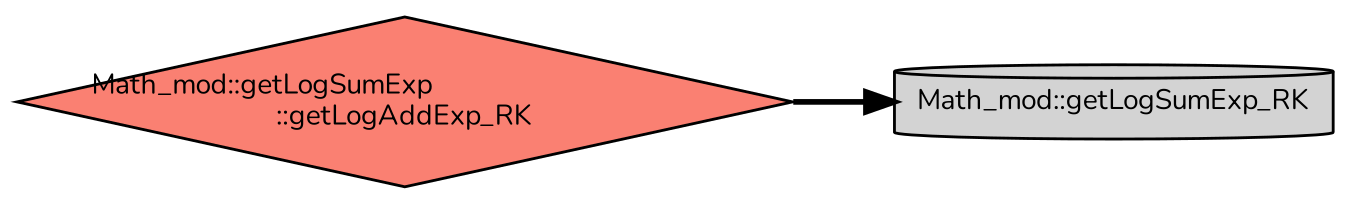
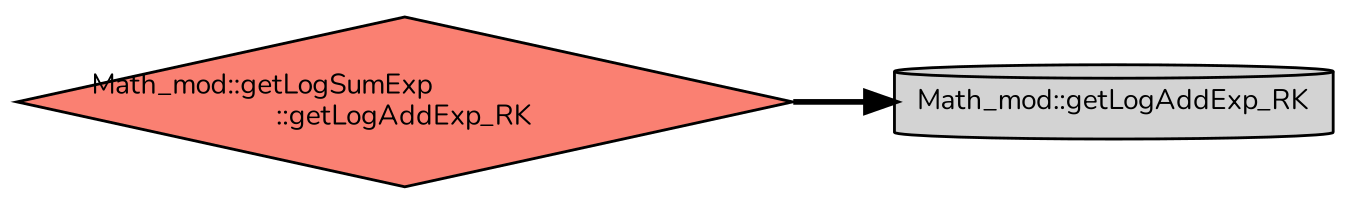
(1114, 102) -> (1114, 102)
